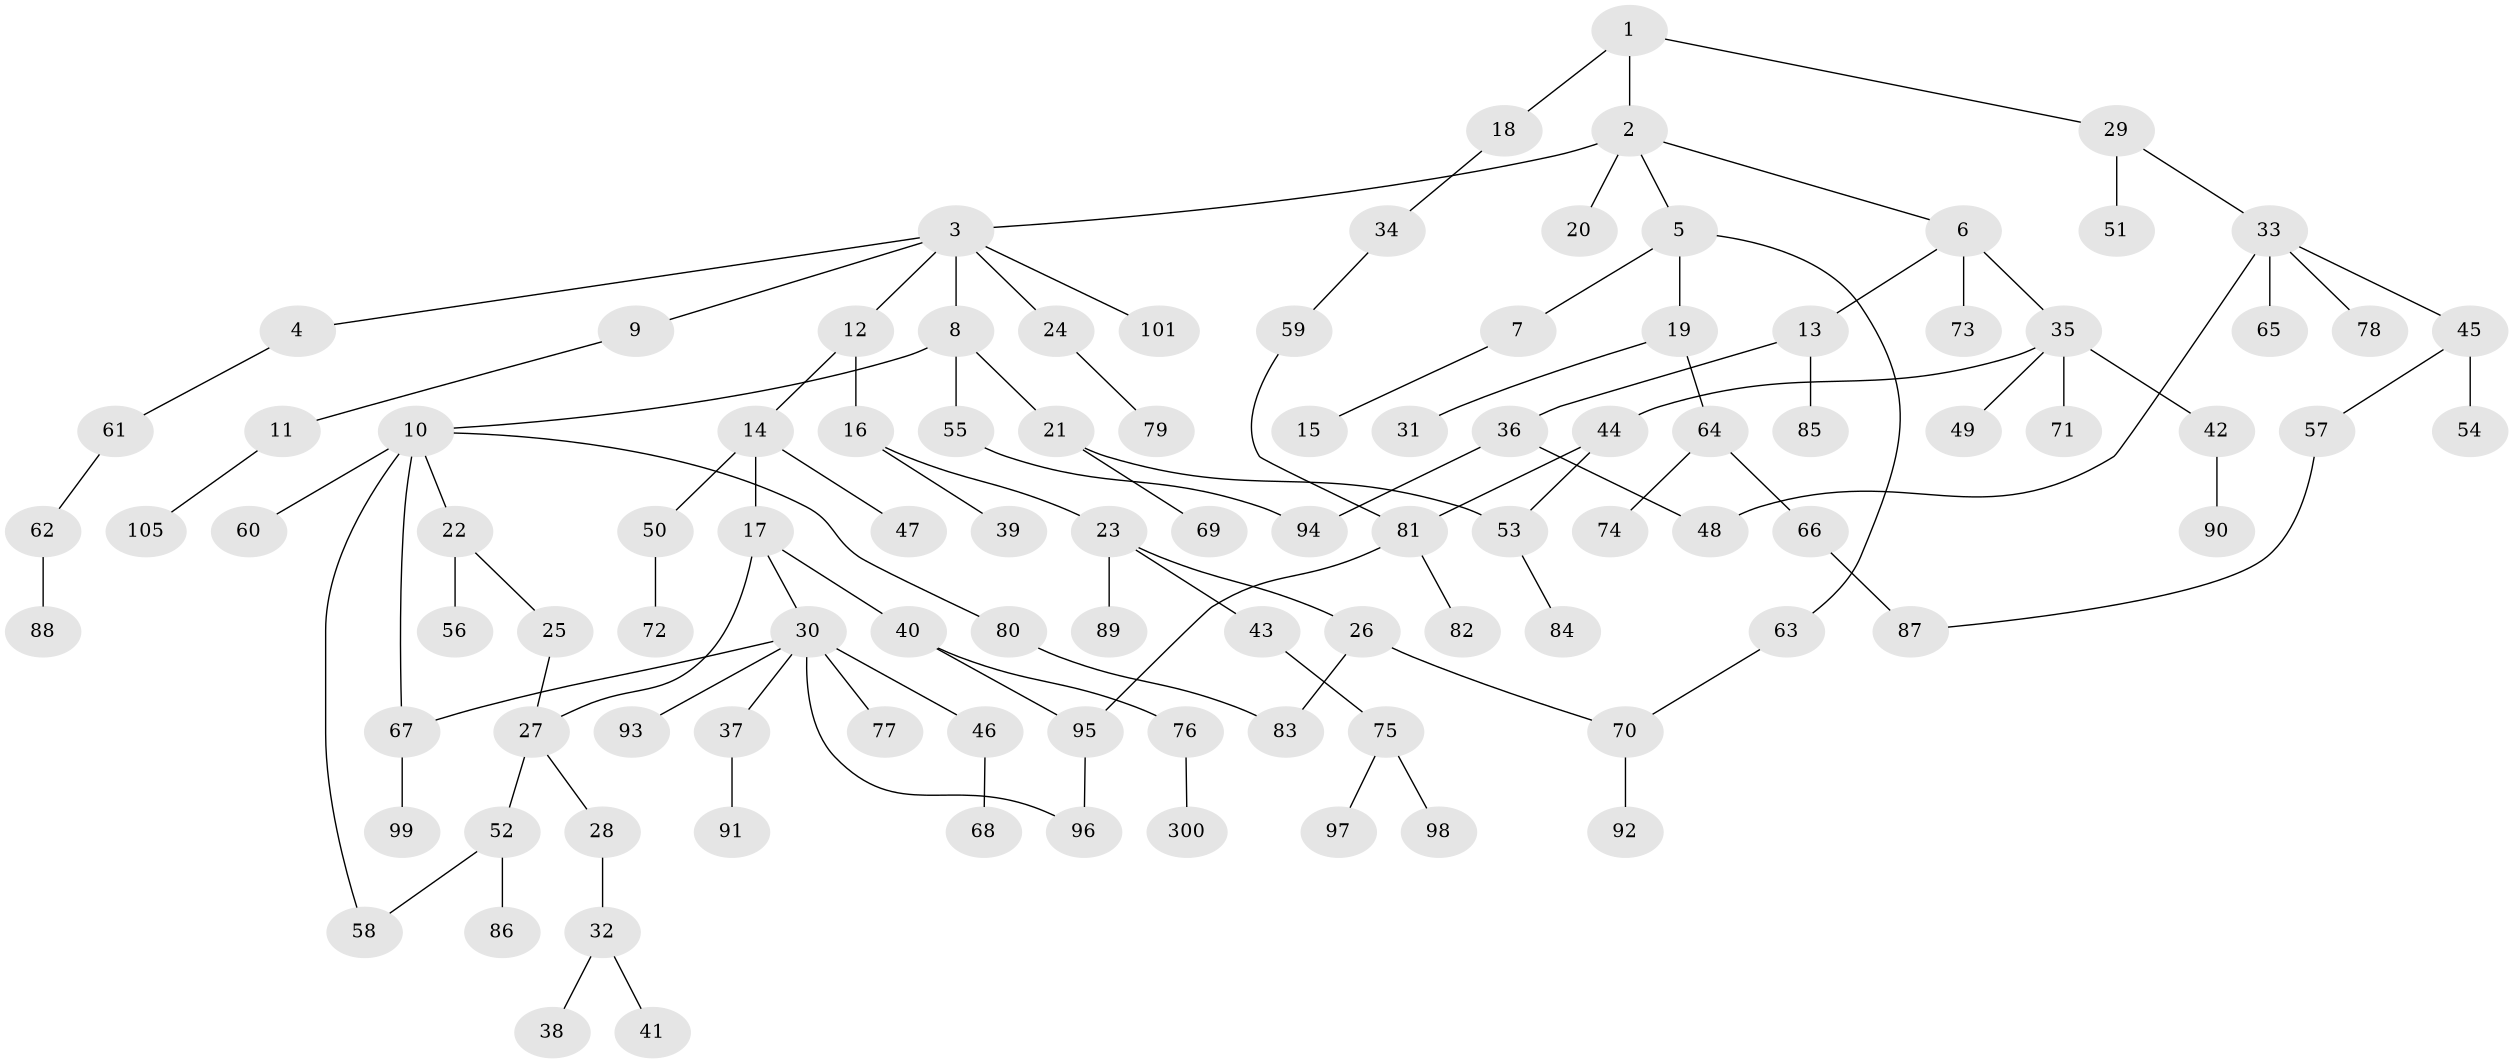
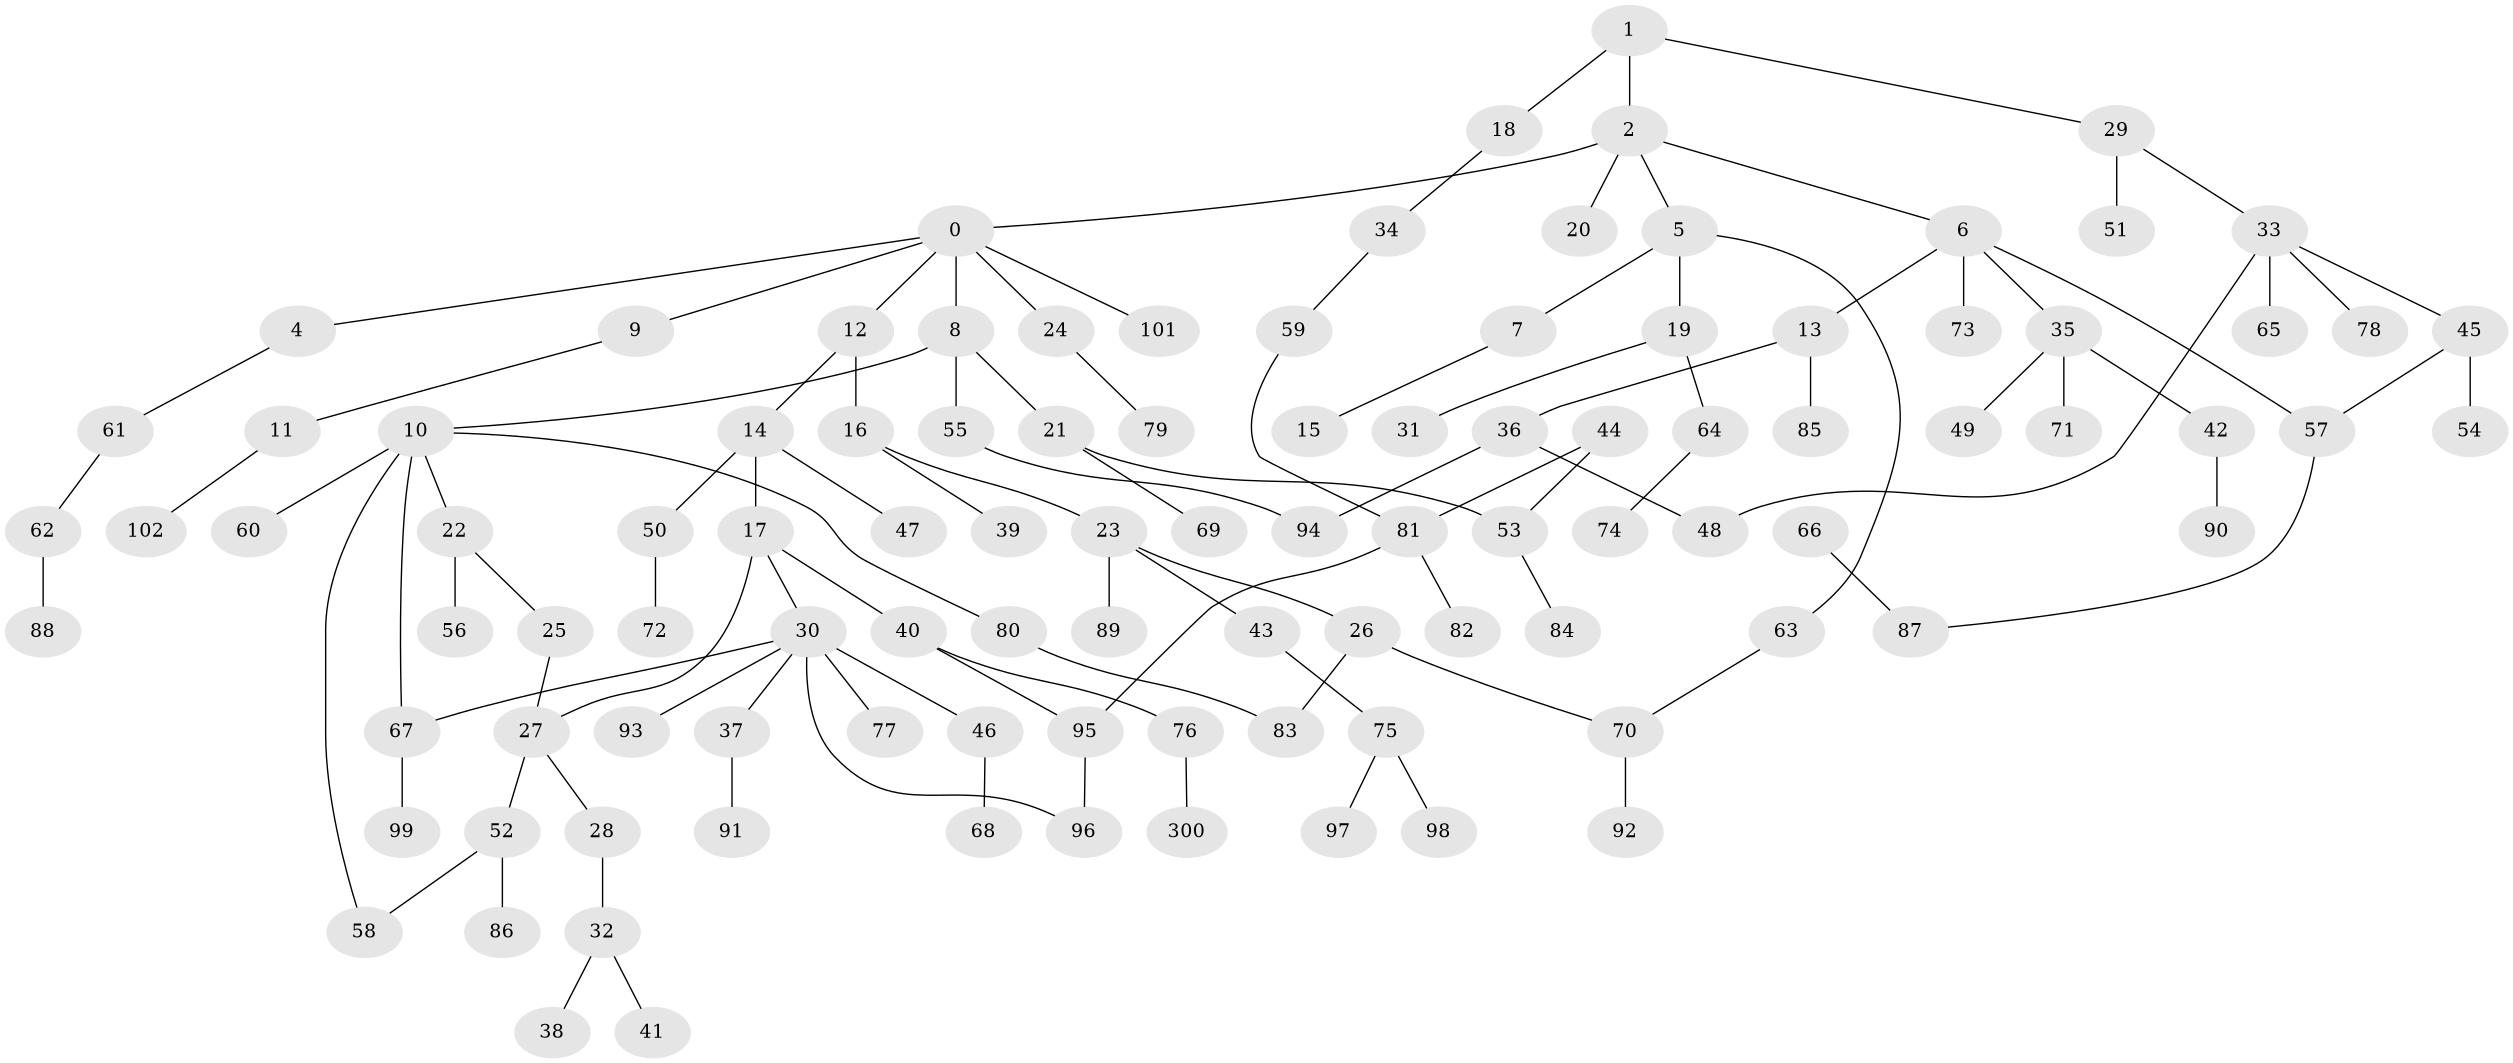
(956, 231) -> (956, 231)
none -> (2146, 324)
(1837, 381) -> none
(1760, 481) -> none
(146, 532) -> (146, 532)
